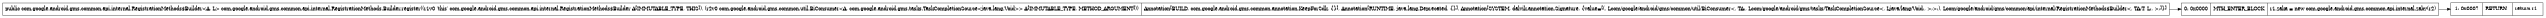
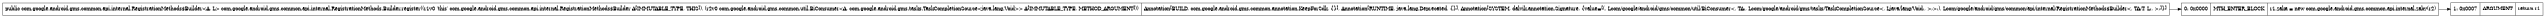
(2496, 9) -> (2498, 9)
